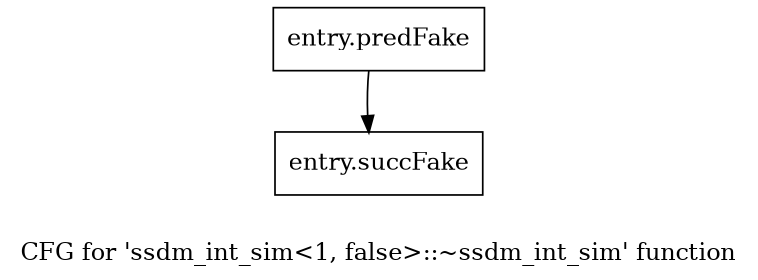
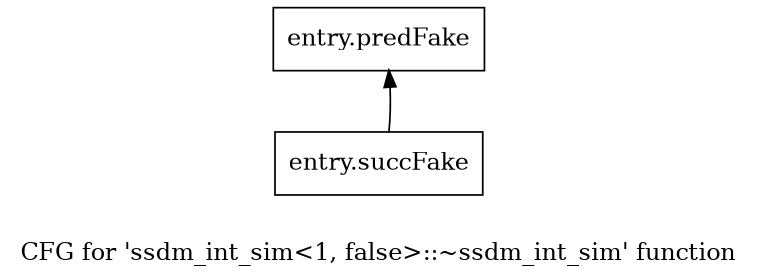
(367, 93) -> (390, 110)
